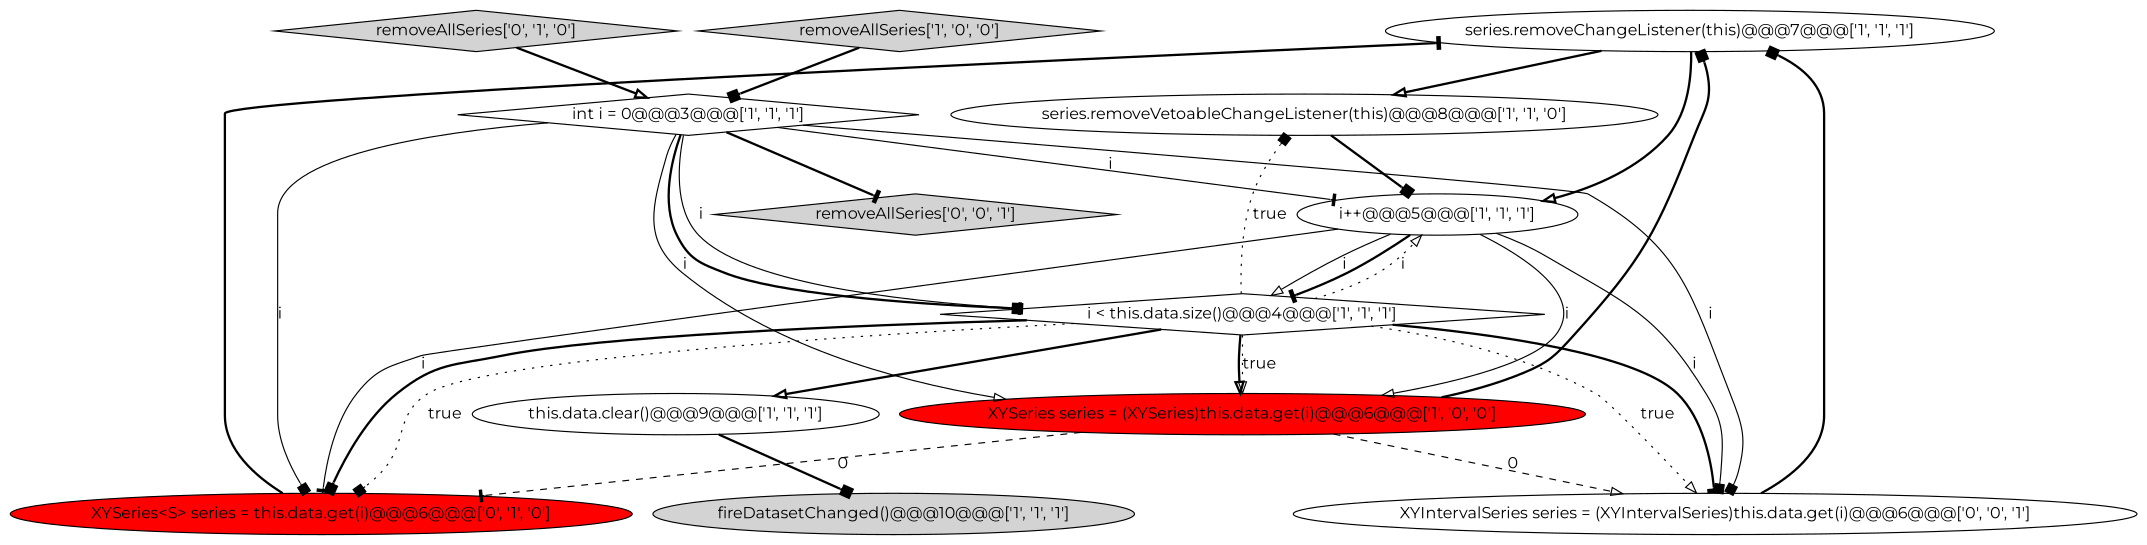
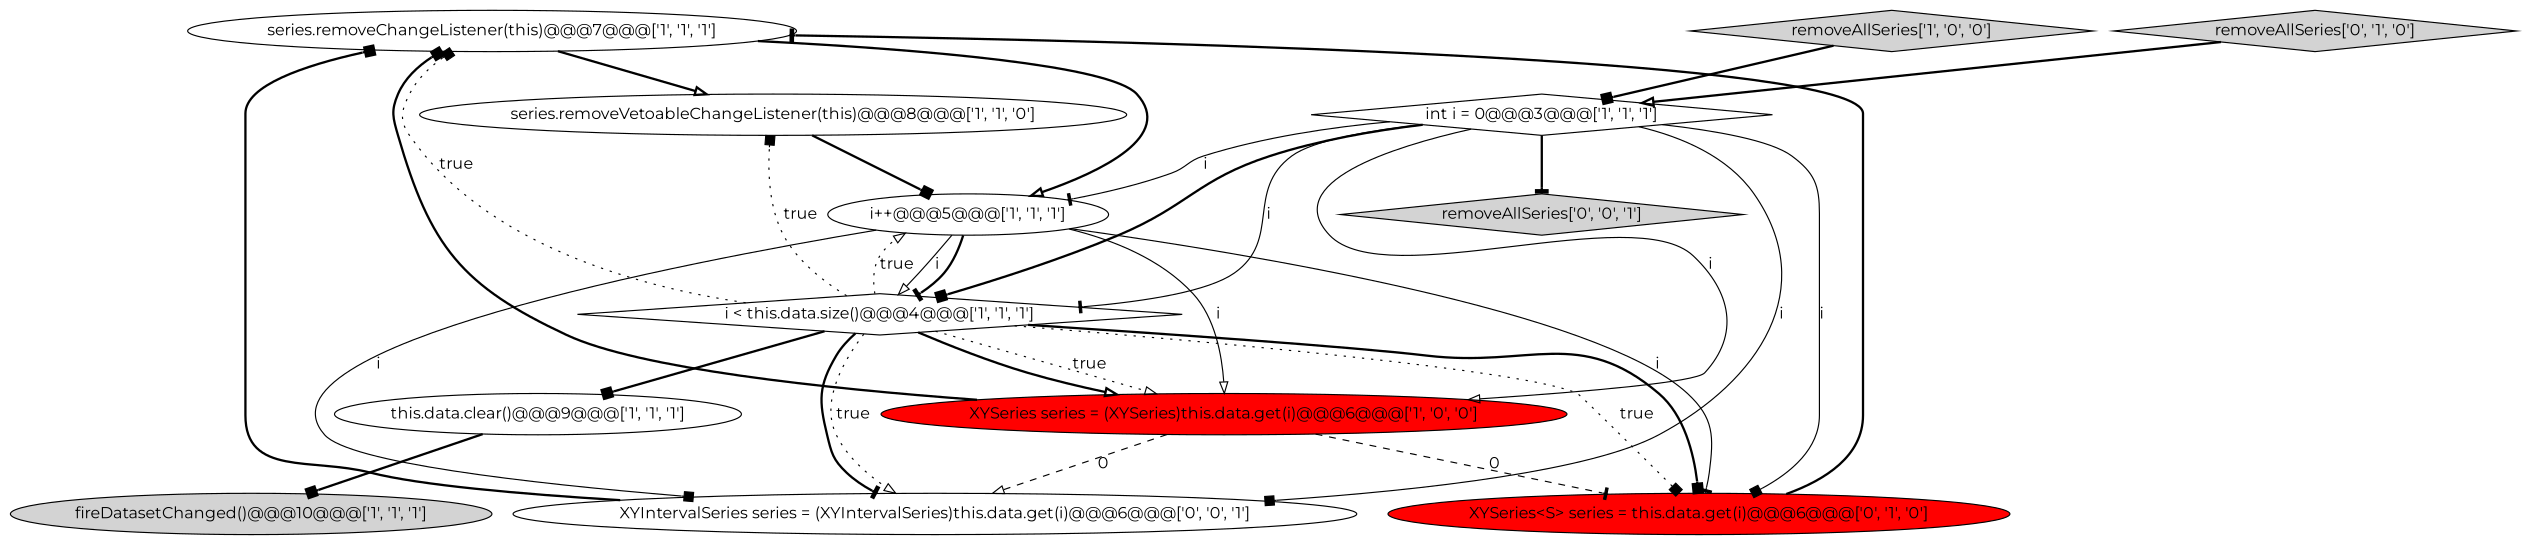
none -> (518, 231)
(1403, 264) -> (897, 264)
(974, 362) -> (719, 361)
